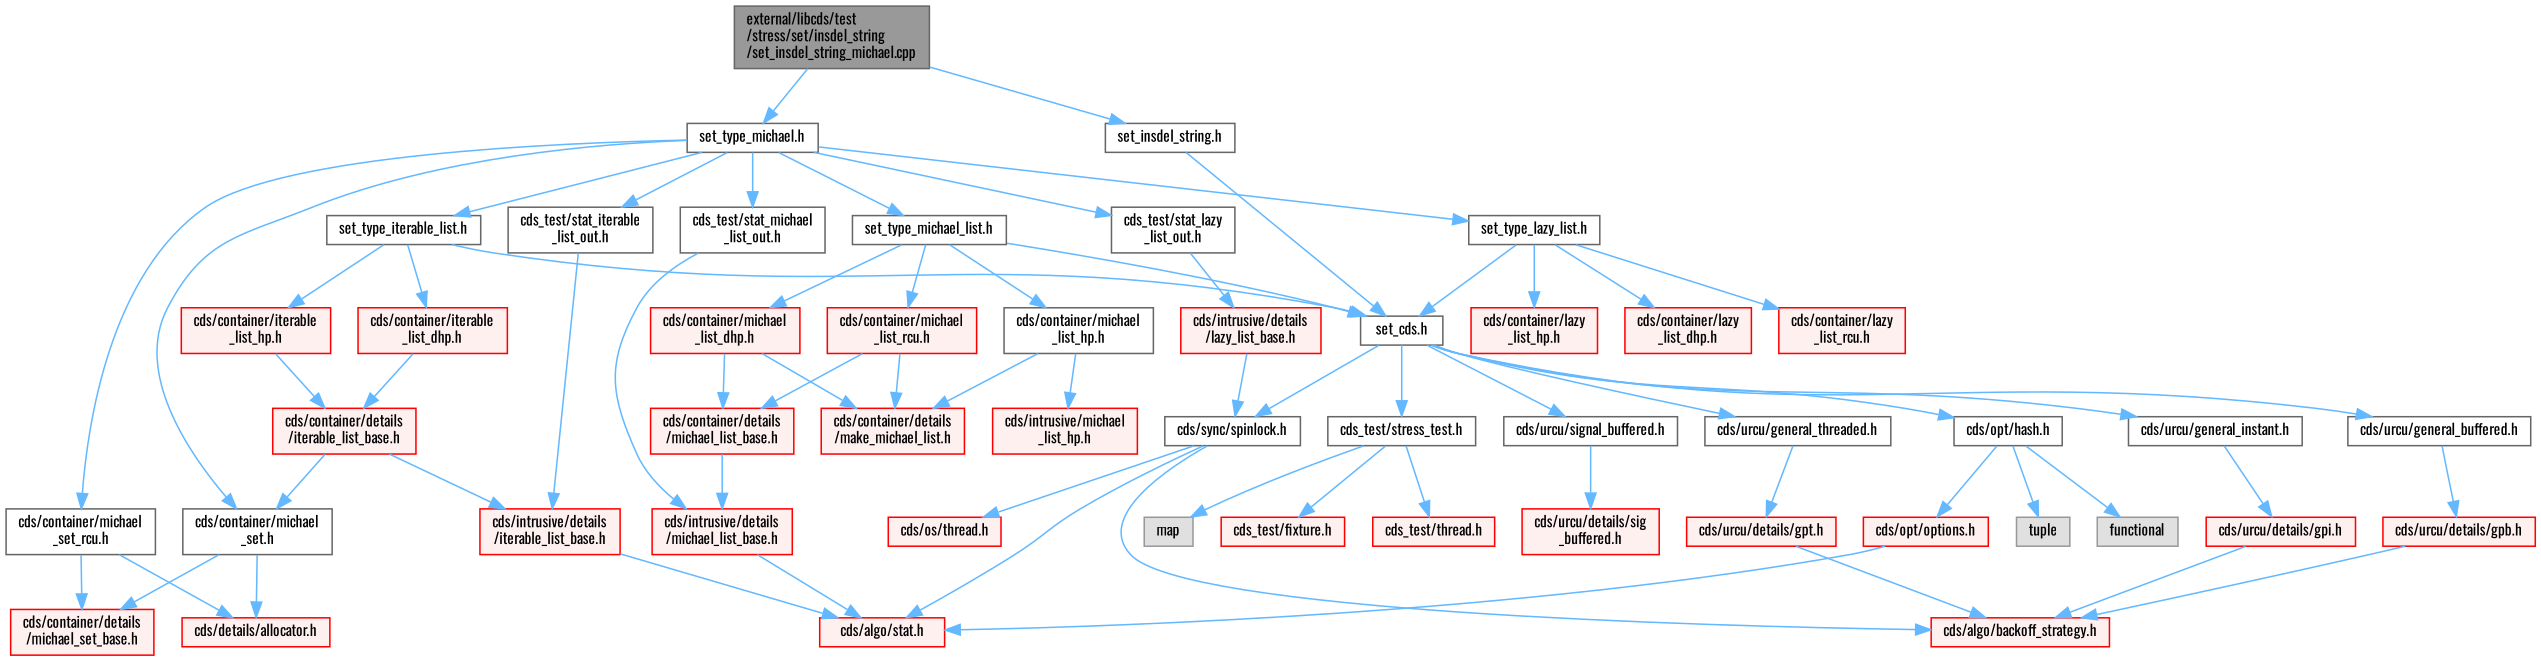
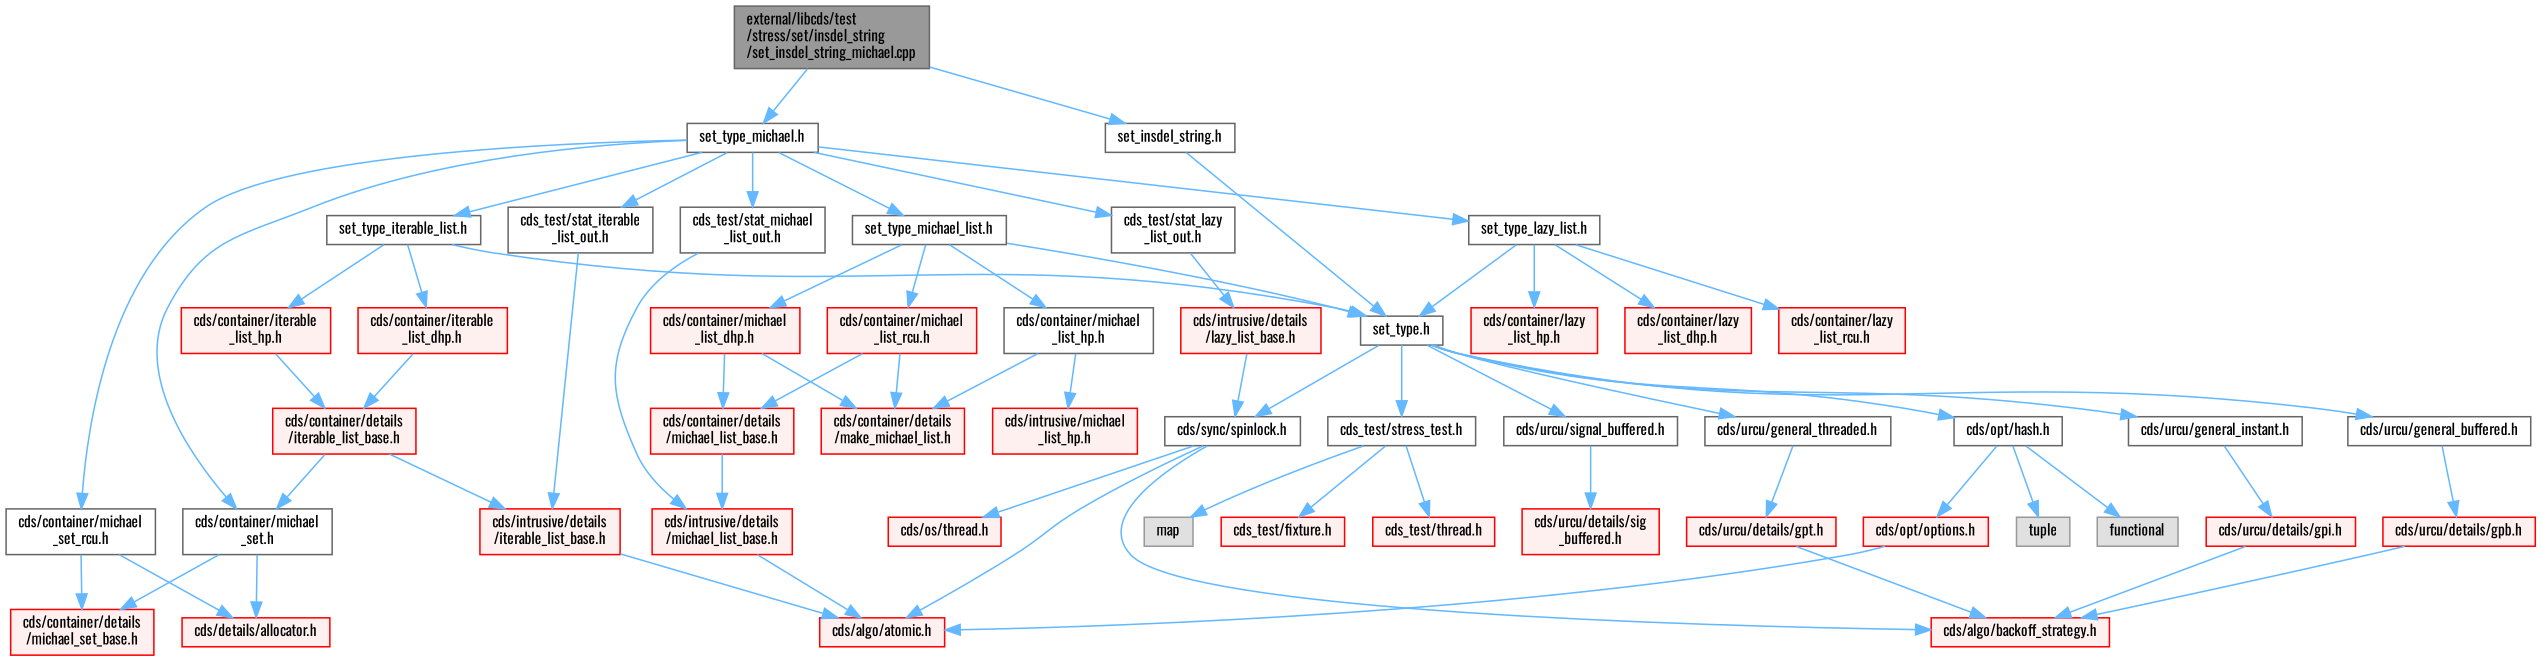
(1402, 331) -> (1402, 331)
(882, 632) -> (882, 632)
